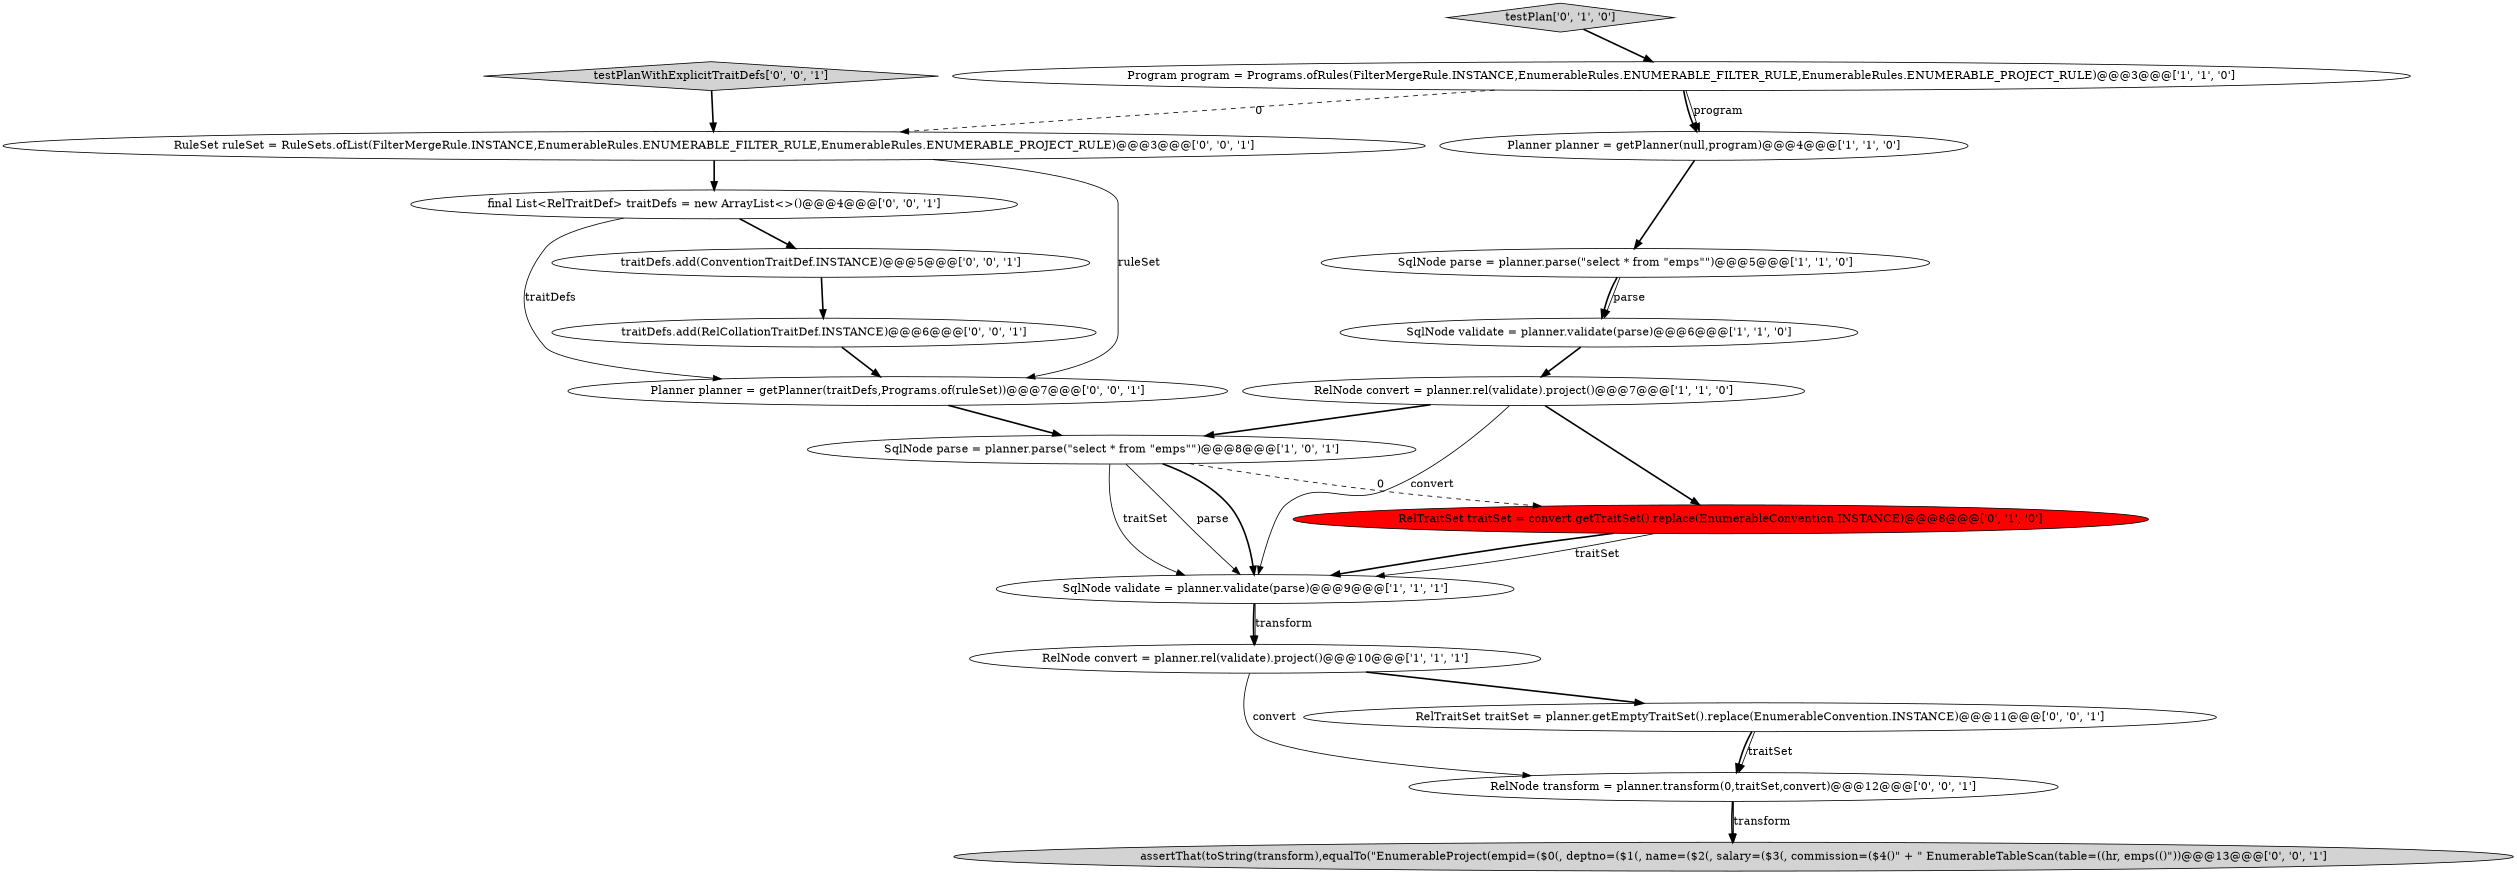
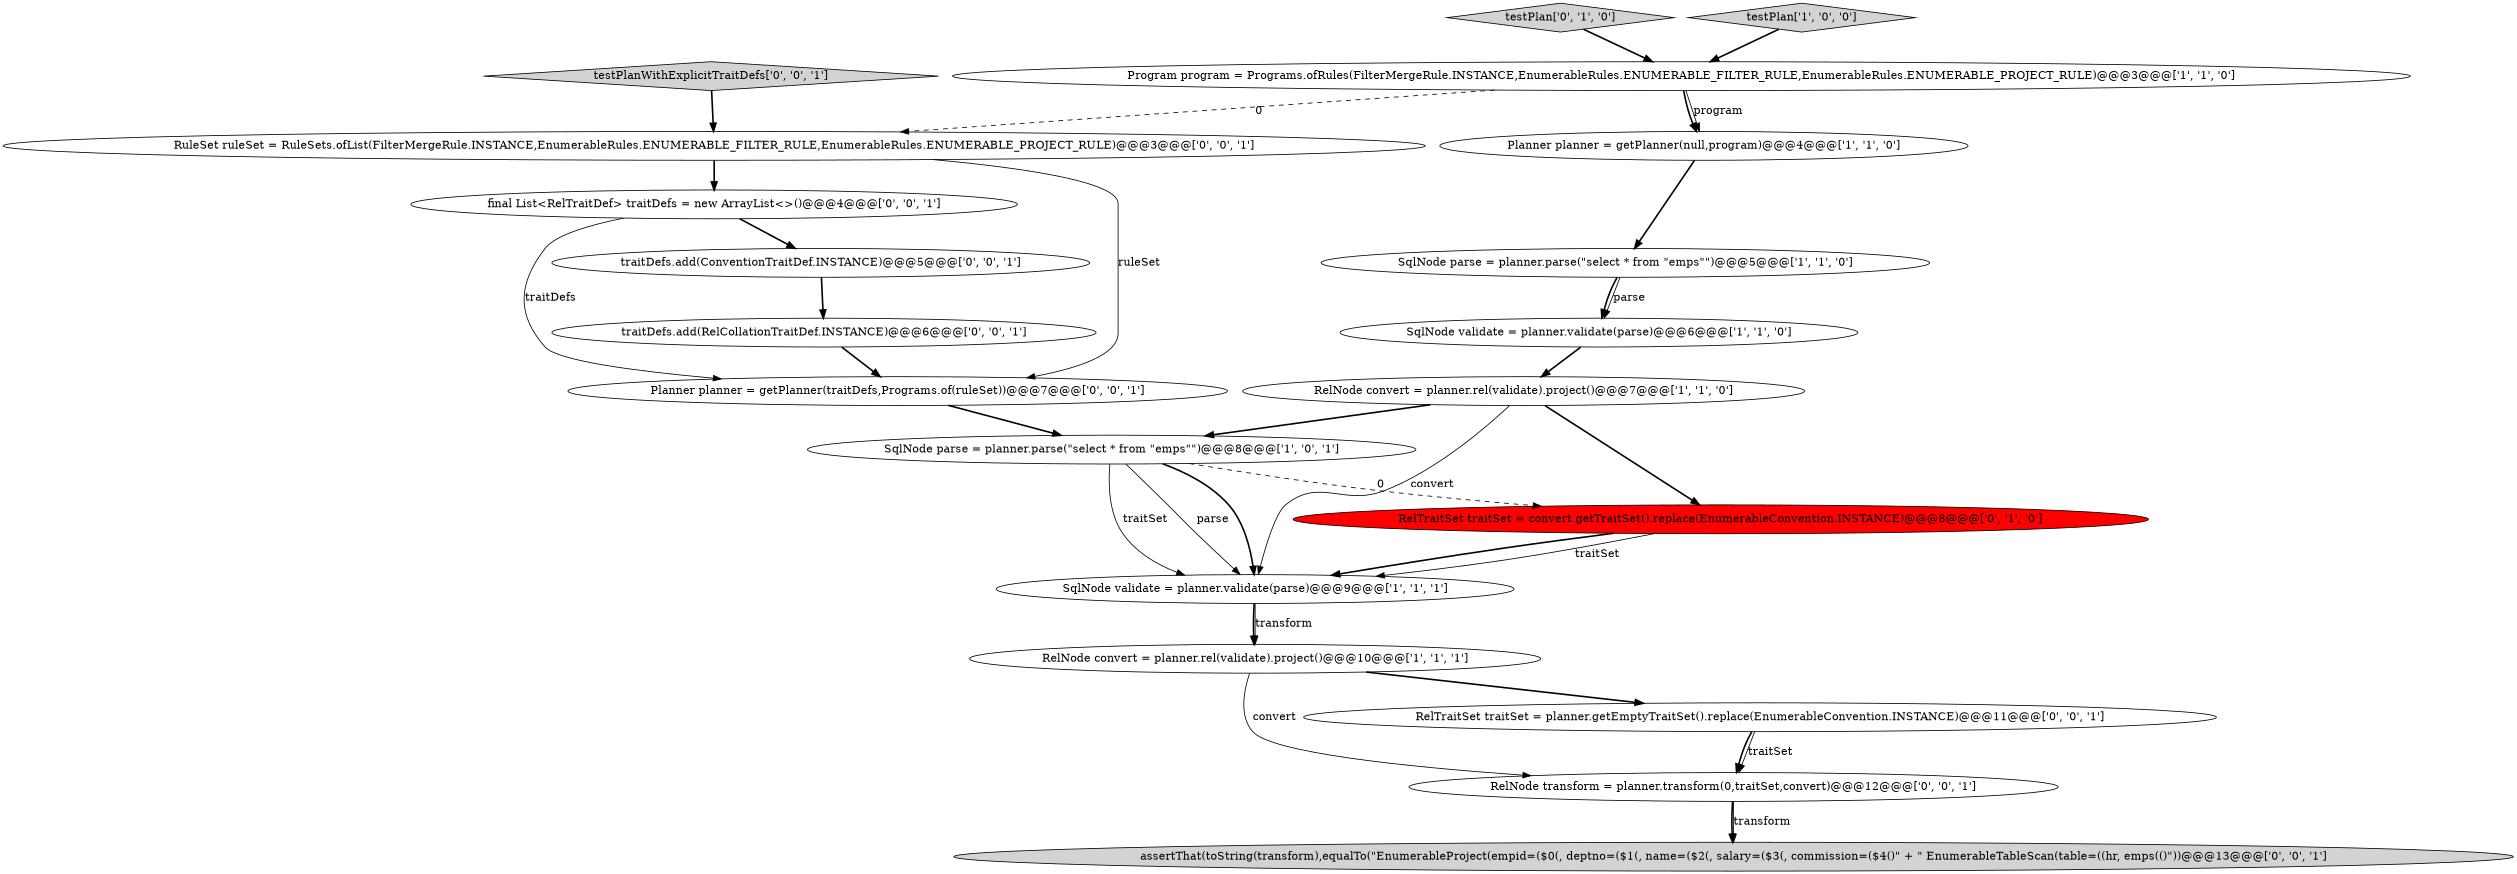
none -> (1802, 18)
